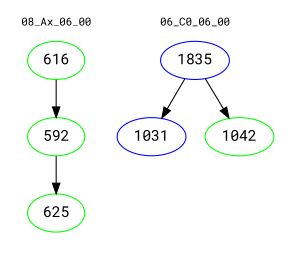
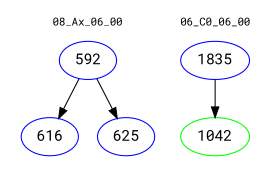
(56, 60) -> (50, 137)
(56, 93) -> (71, 94)
(56, 137) -> (88, 60)
(152, 137) -> none
(56, 213) -> (126, 137)
